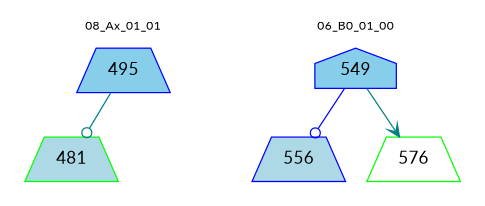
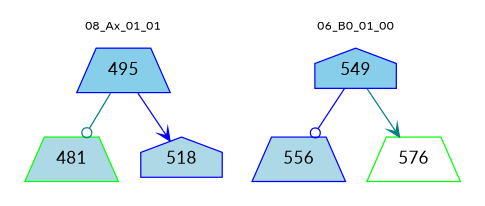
none -> (182, 159)
